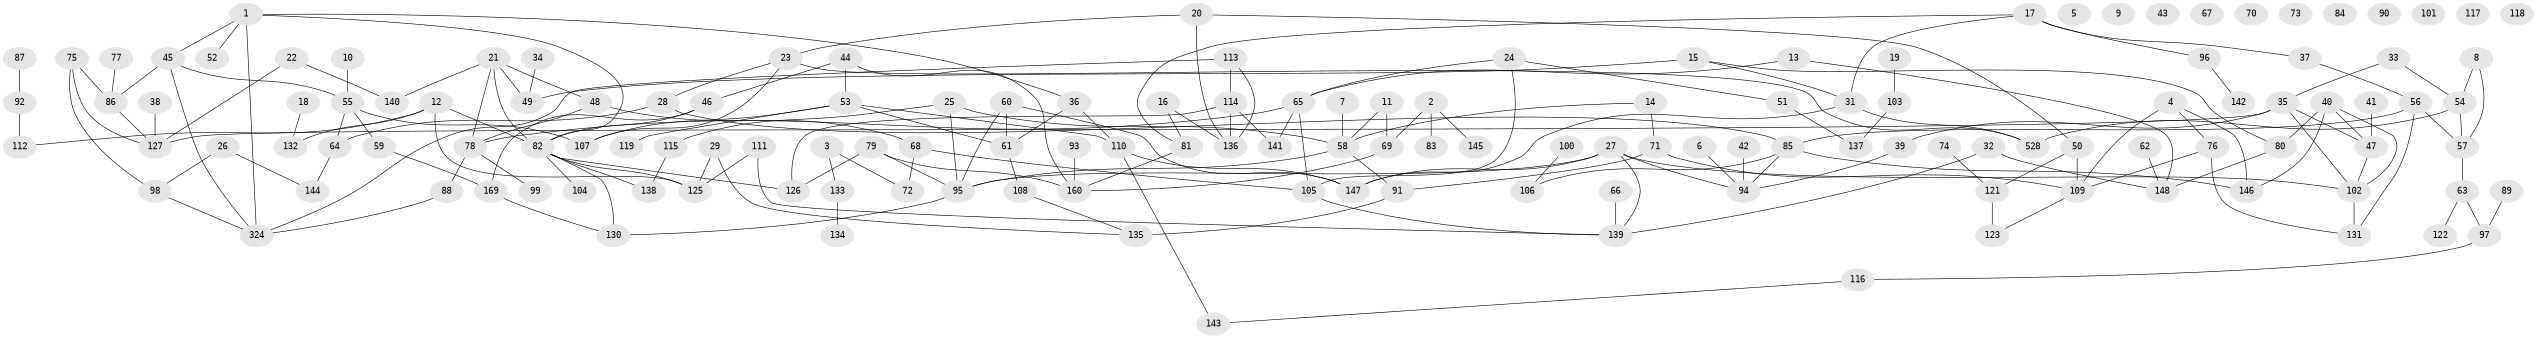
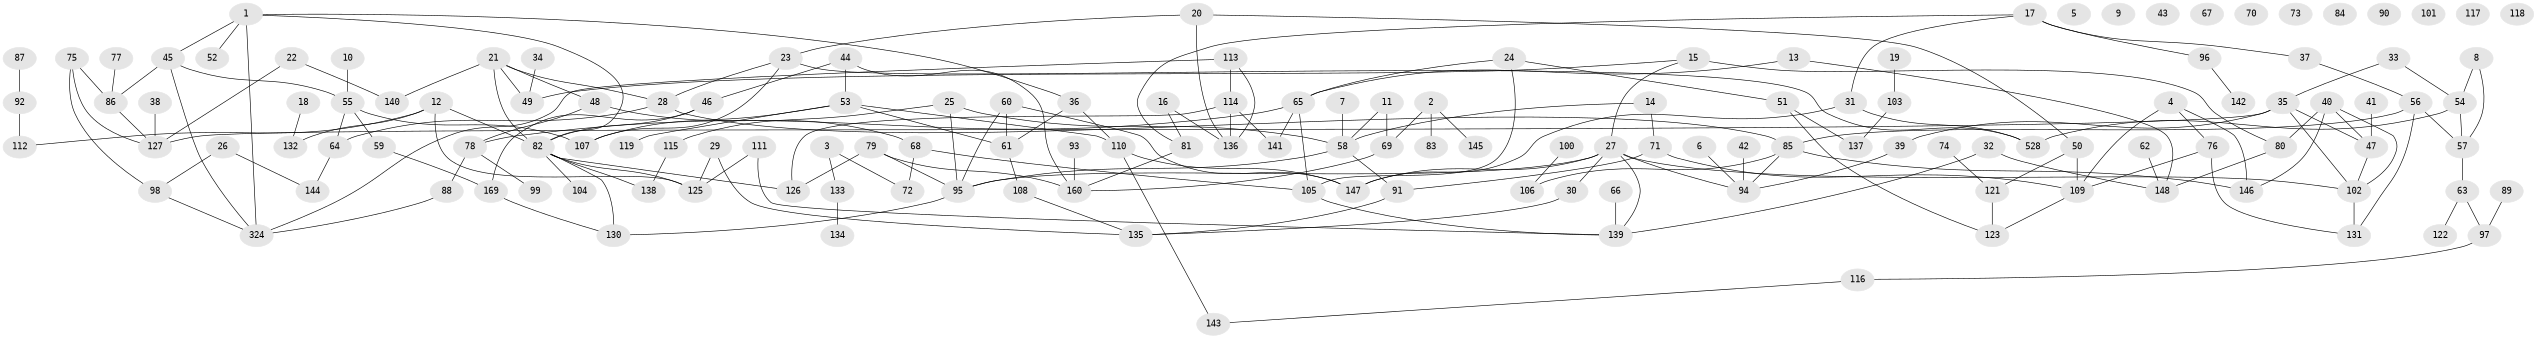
(1773, 77) -> (1632, 88)
(482, 103) -> (576, 84)
none -> (1870, 182)
none -> (1571, 191)
